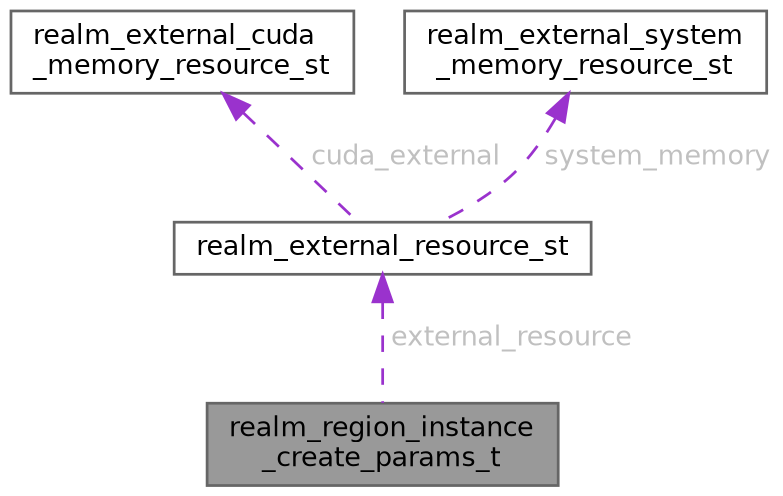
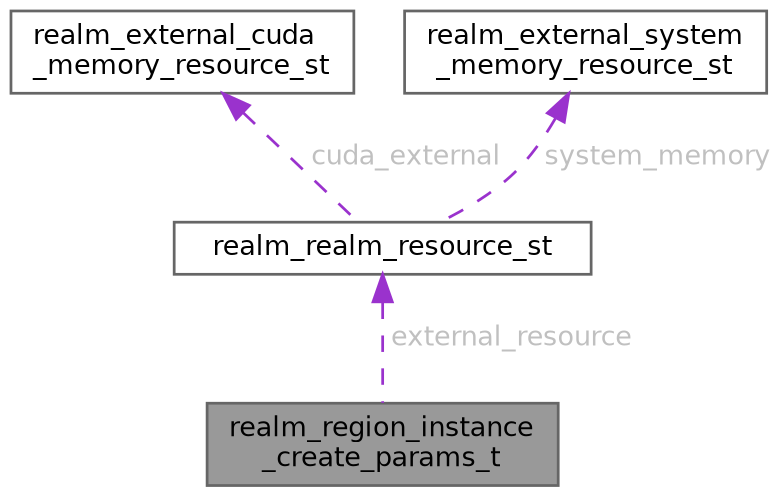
(383, 248) -> (383, 248)
